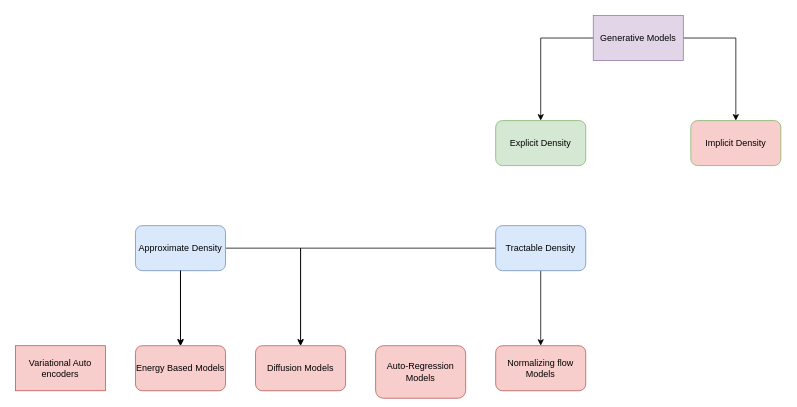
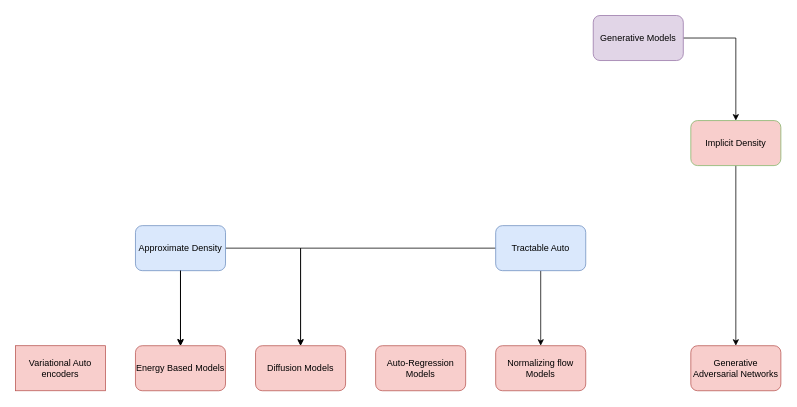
(638, 38) -> (638, 38)
(540, 75) -> none
(540, 143) -> none
(540, 248) -> (540, 248)
none -> (735, 252)
none -> (735, 368)
(420, 372) -> (420, 368)
